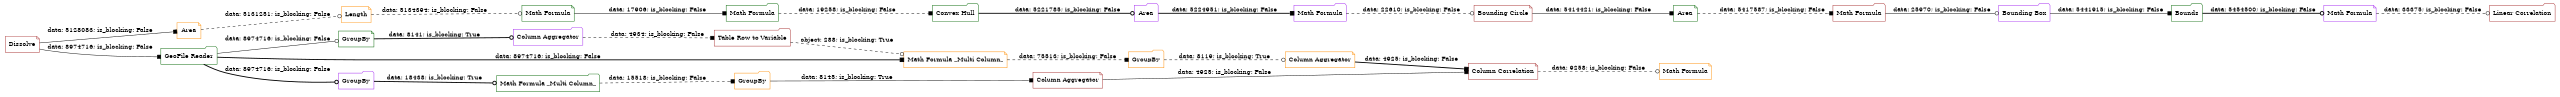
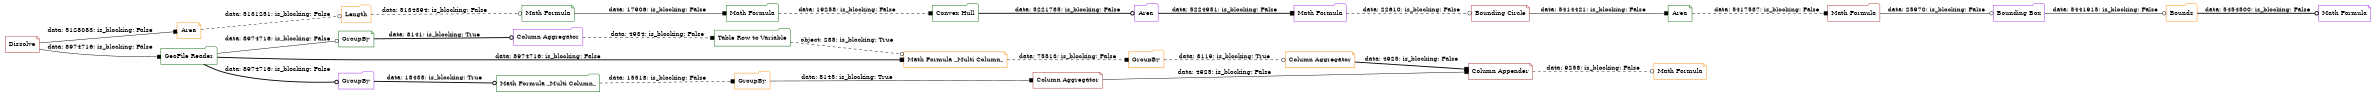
(2108, 13) -> (2104, 13)
(2187, 13) -> (2182, 13)
(2522, 13) -> none
(356, 15) -> (356, 15)
(752, 38) -> (752, 38)
(1503, 71) -> (1500, 71)
